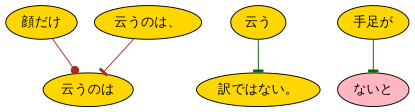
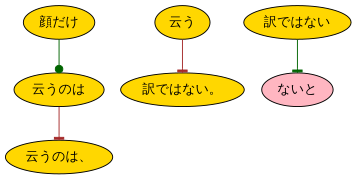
(373, 22) -> (297, 22)
(62, 53) -> (59, 52)
(120, 54) -> (59, 121)
(258, 54) -> (182, 54)
